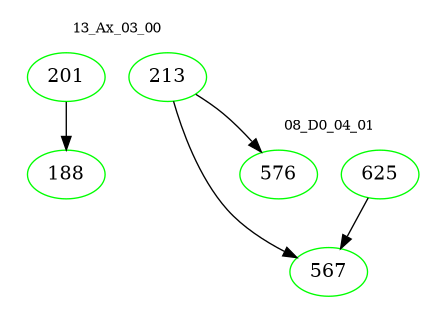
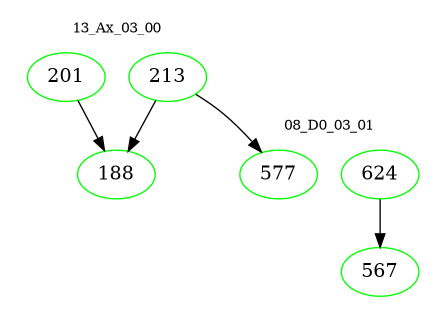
(329, 126) -> (329, 126)
(279, 175) -> (279, 175)
(380, 175) -> (380, 175)
(209, 185) -> (145, 120)
